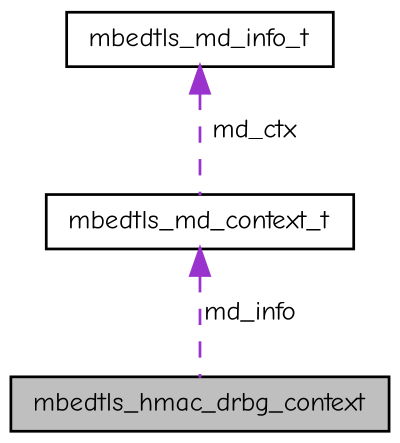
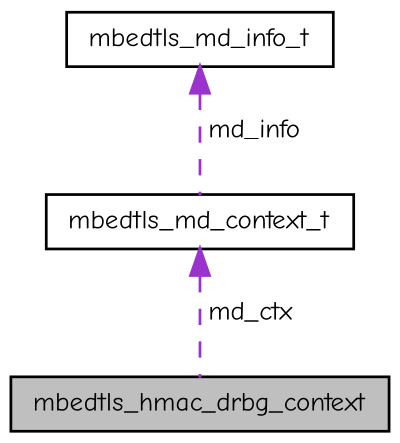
(250, 131) -> (250, 131)
(246, 313) -> (246, 313)
